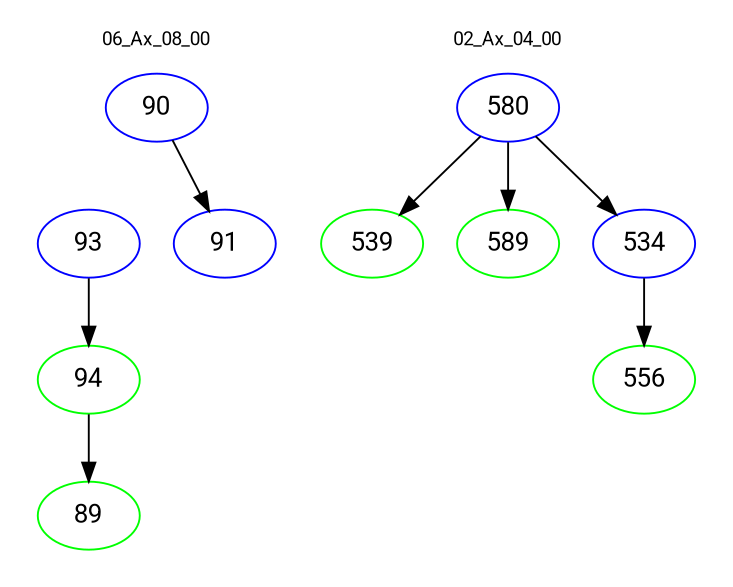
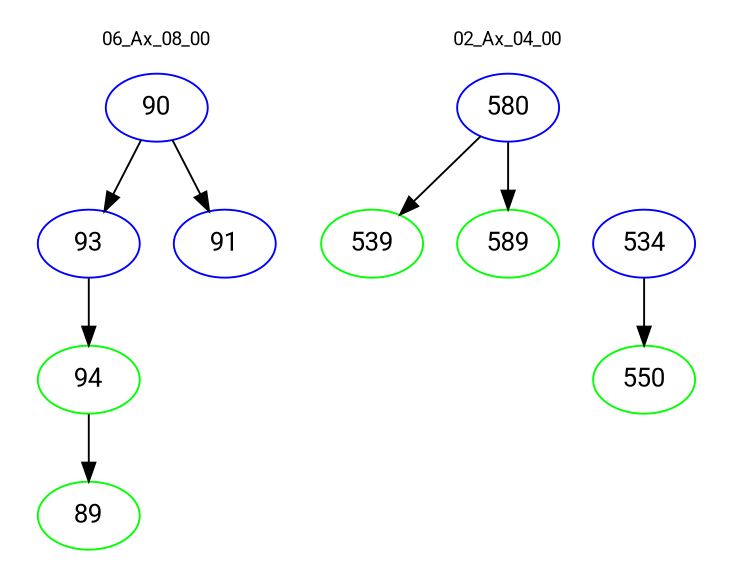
none -> (127, 167)
(569, 169) -> none
(644, 380) -> (644, 380)
